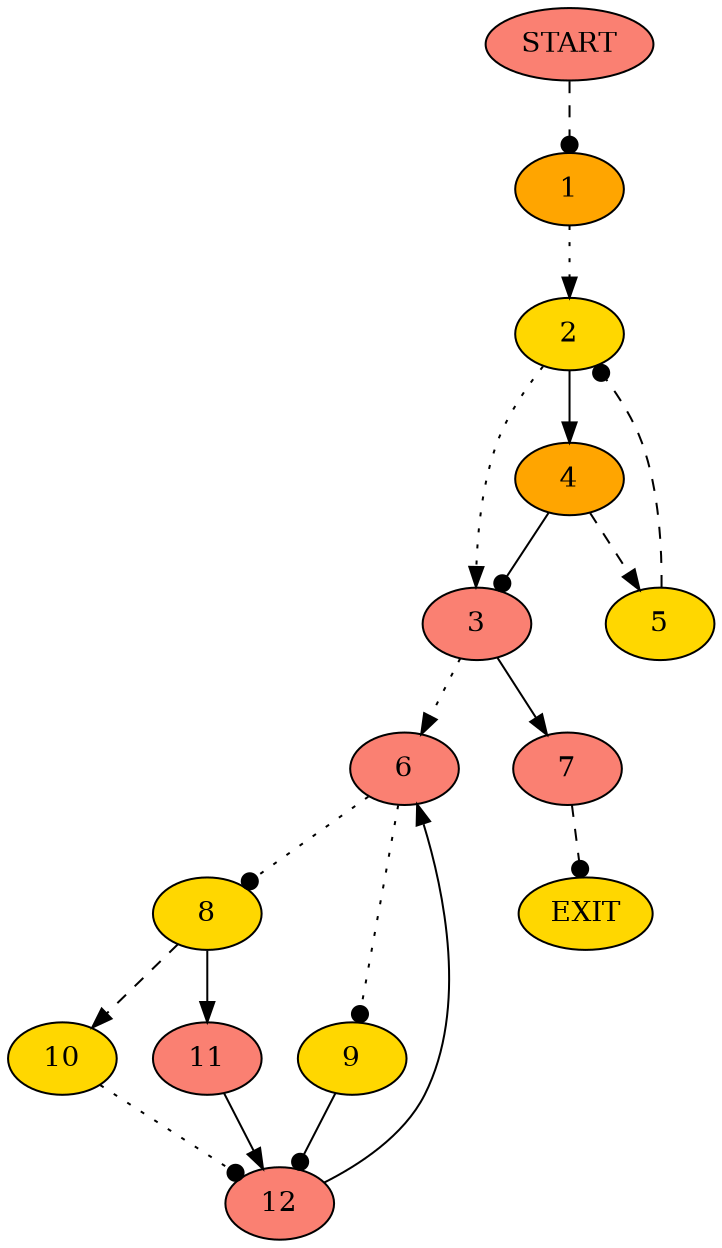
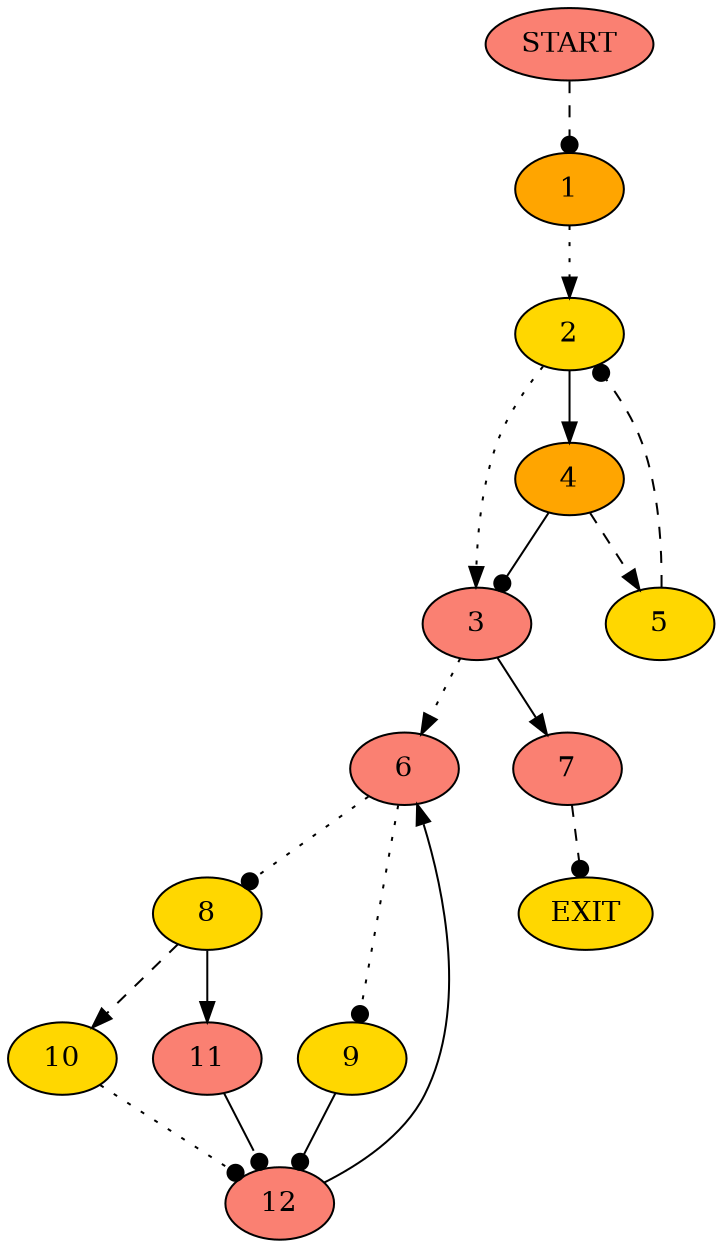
(239, 1122) -> (239, 1122)
